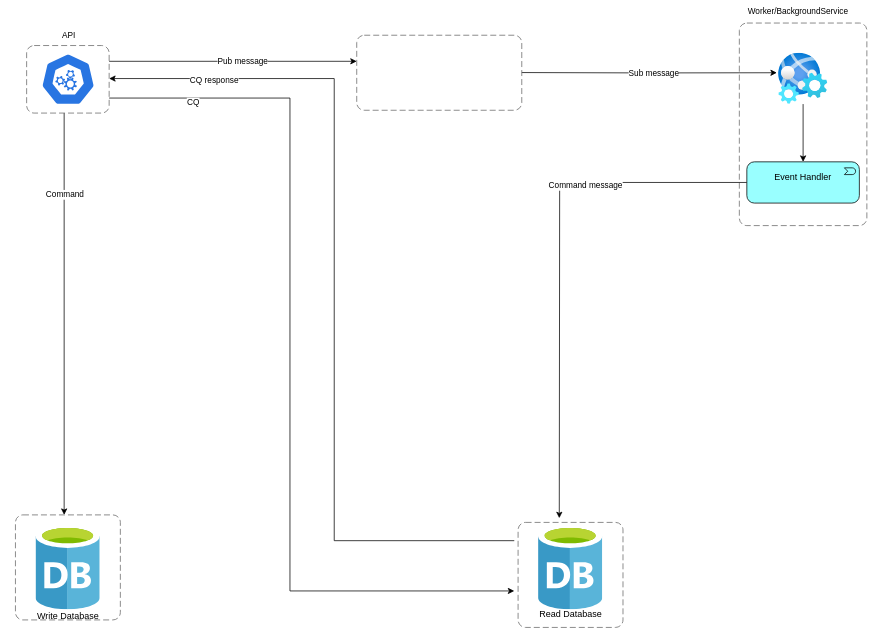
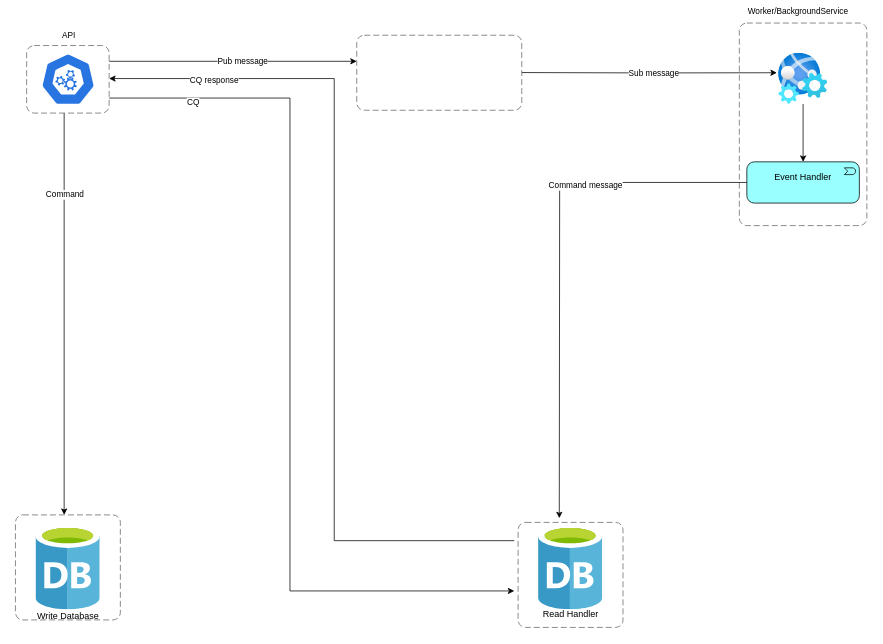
(571, 614) -> (571, 614)
